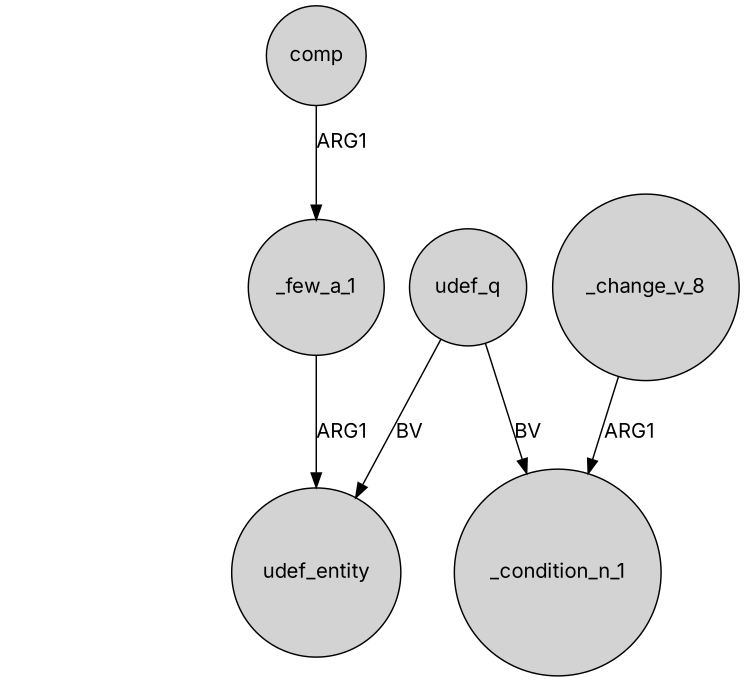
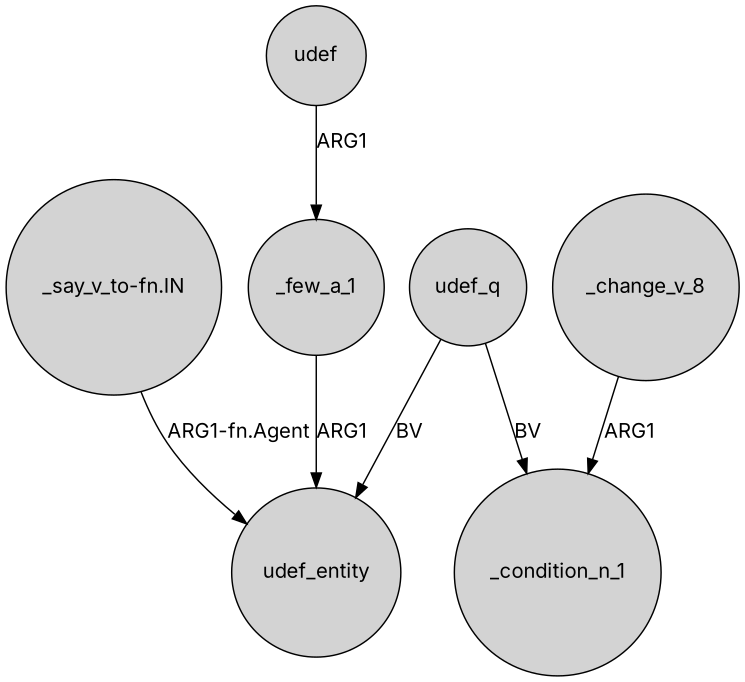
(316, 56) -> (316, 56)
none -> (114, 287)
